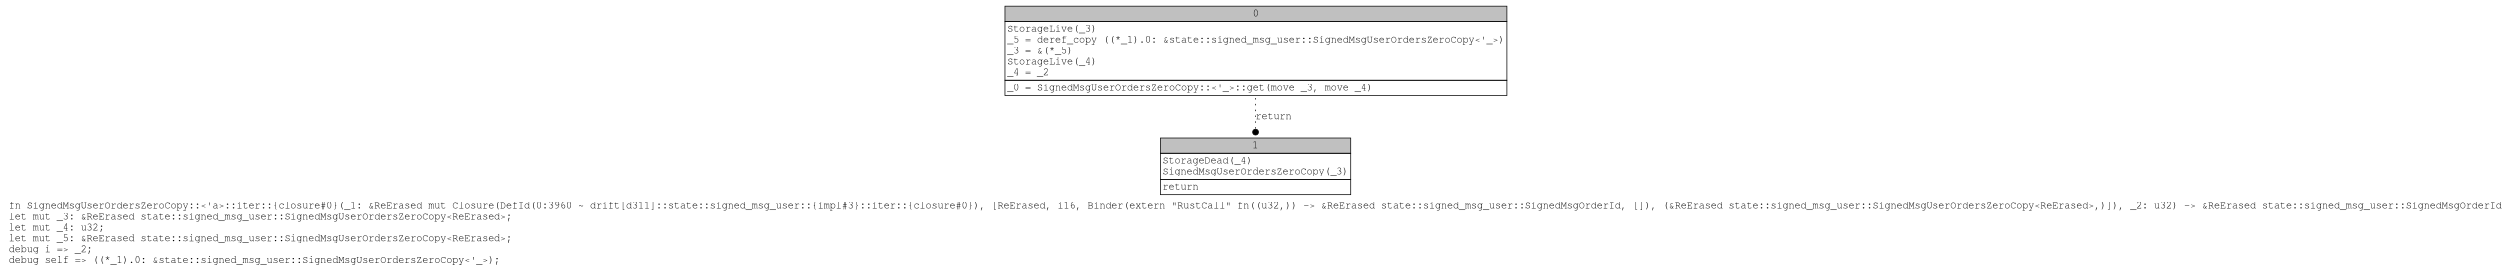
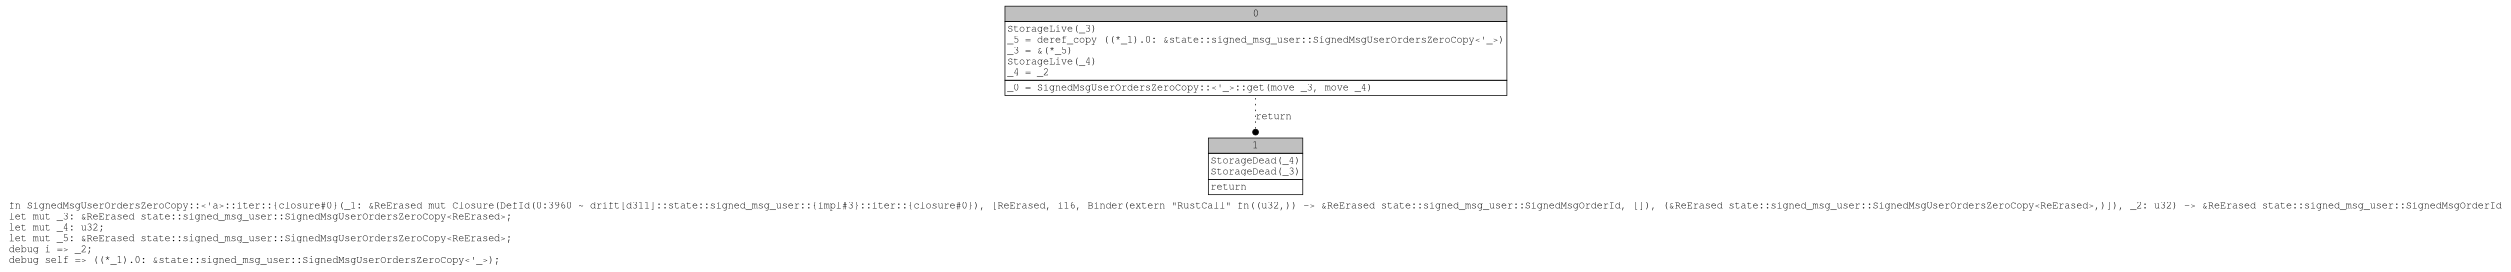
(1256, 171) -> (1256, 171)
